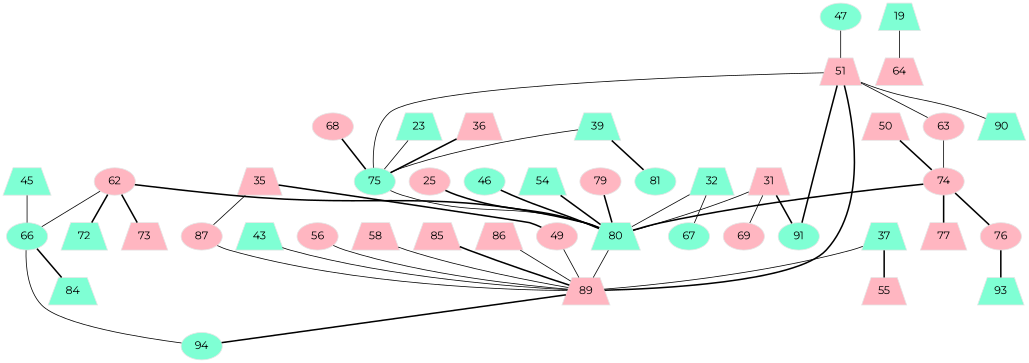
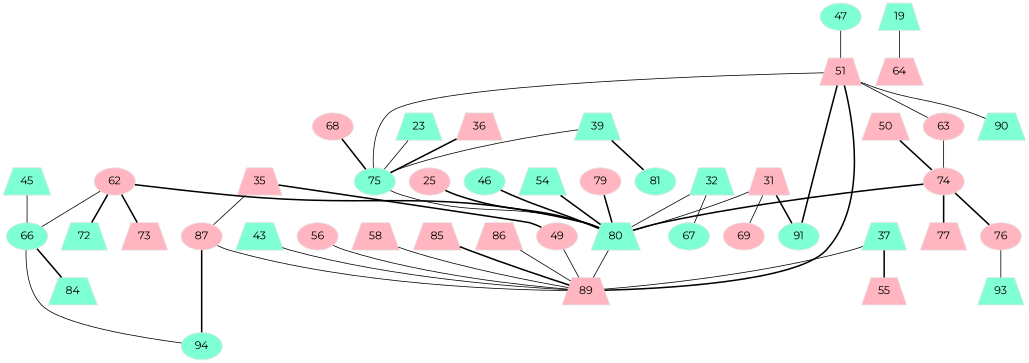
(1001, 264) -> (1001, 264)
(394, 319) -> (202, 291)
